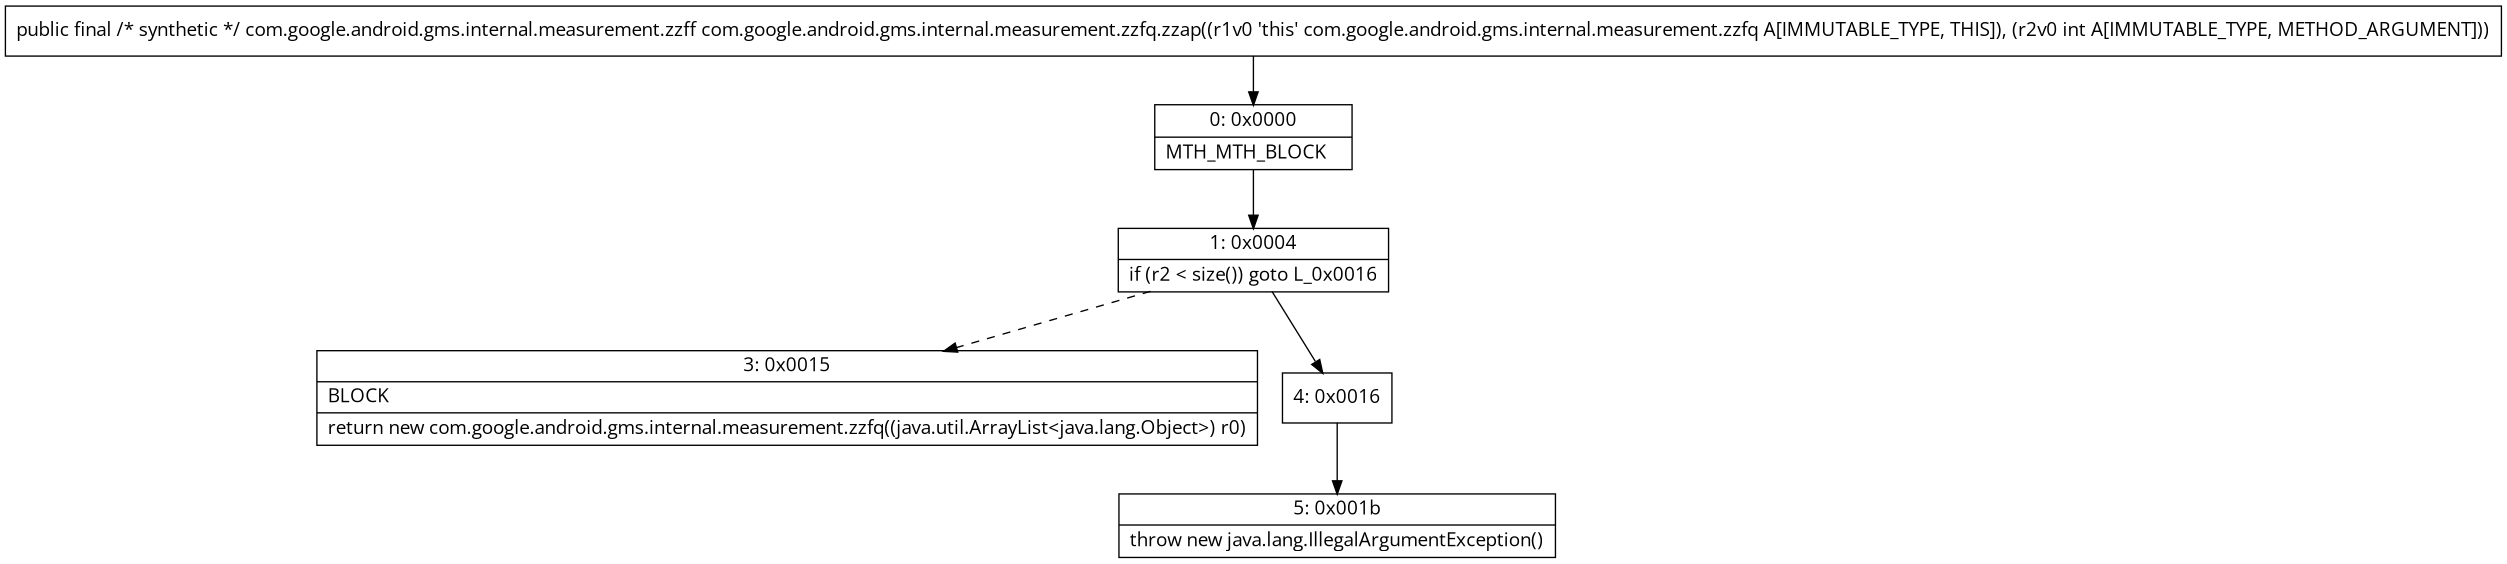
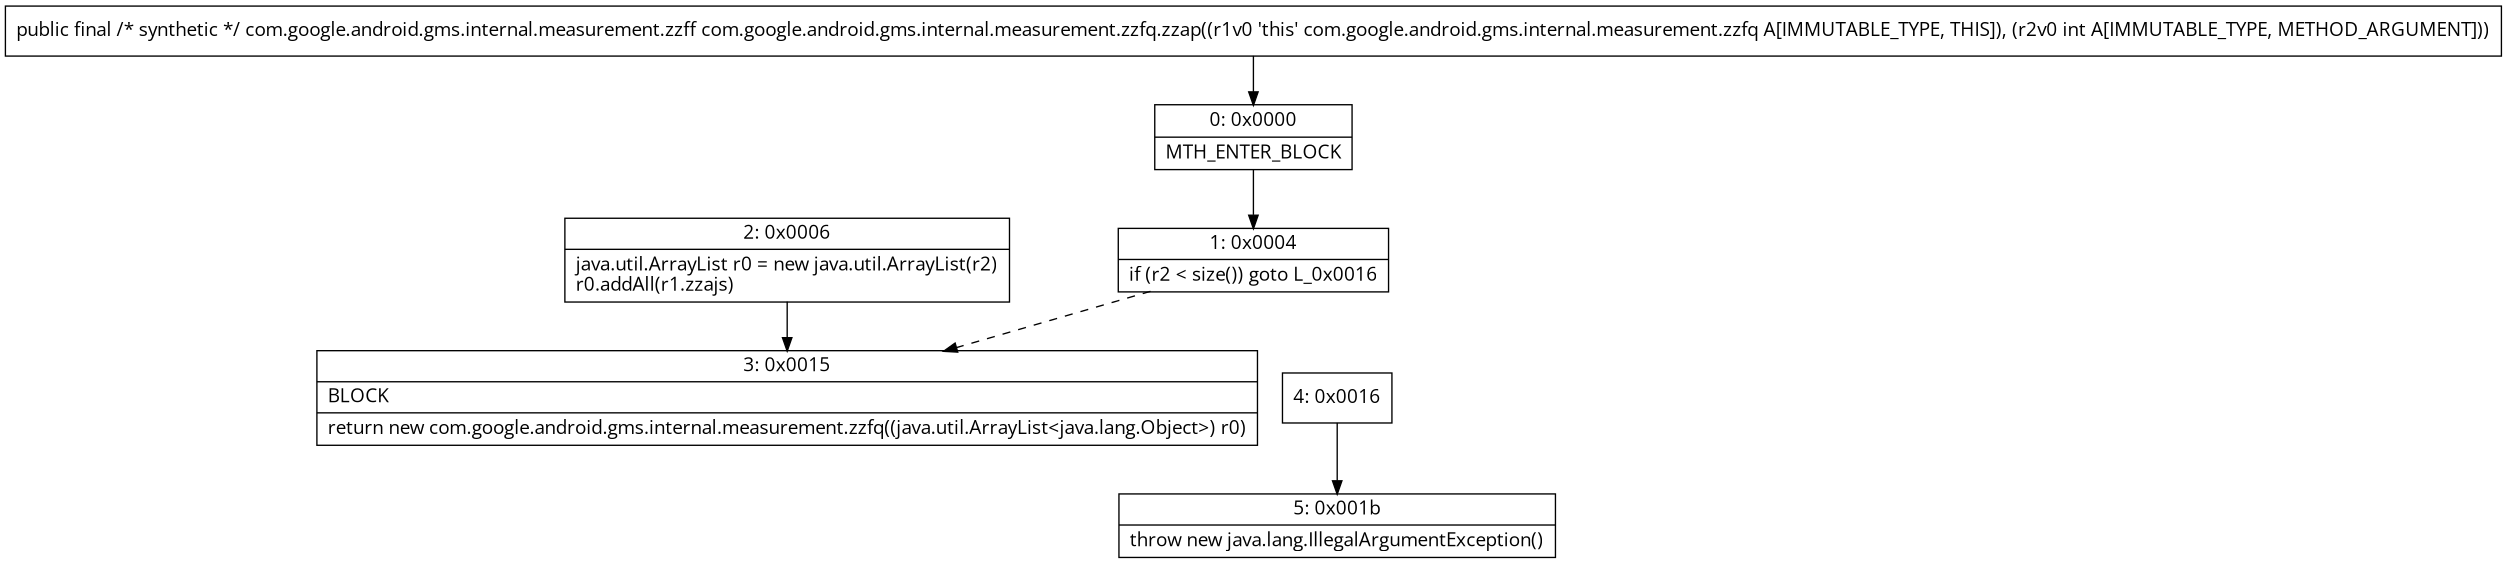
(1246, 153) -> (1253, 153)
none -> (787, 260)
(1294, 326) -> none
